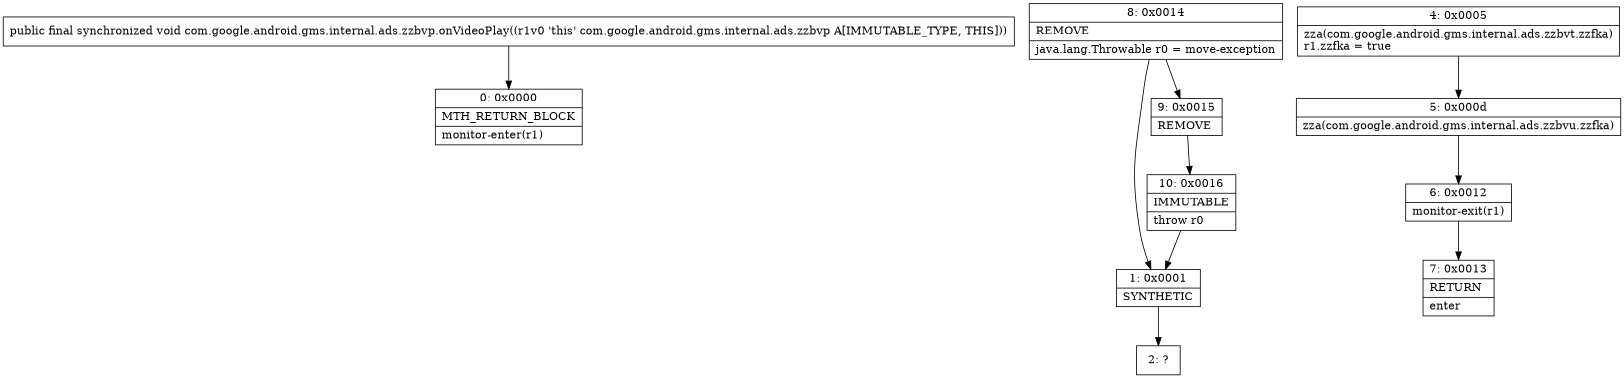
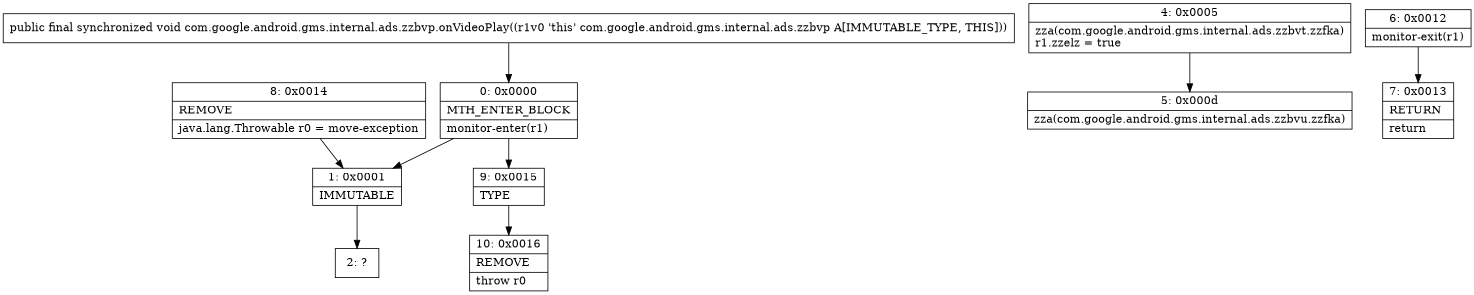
(1348, 46) -> (1078, 43)
(1172, 75) -> (509, 149)
(509, 117) -> (509, 110)
(1185, 126) -> (495, 196)
(1459, 156) -> none
(1191, 202) -> (503, 263)
(1175, 246) -> (427, 151)
(1158, 297) -> (357, 196)
(1445, 306) -> (1408, 129)
